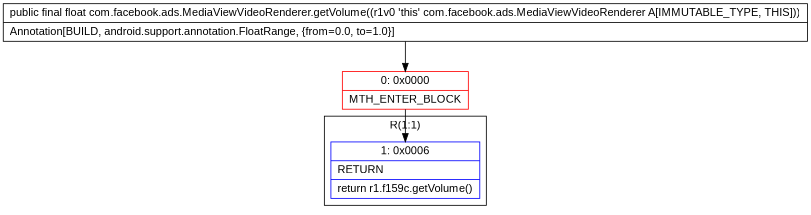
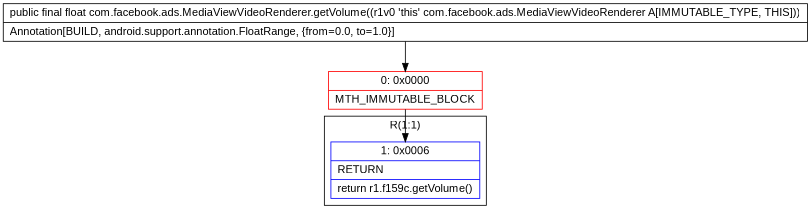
(405, 99) -> (405, 99)
